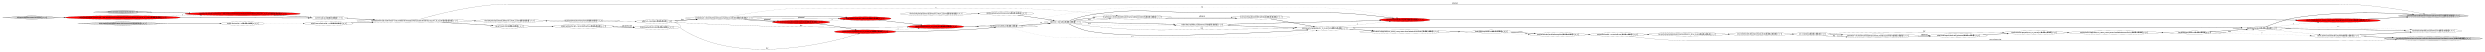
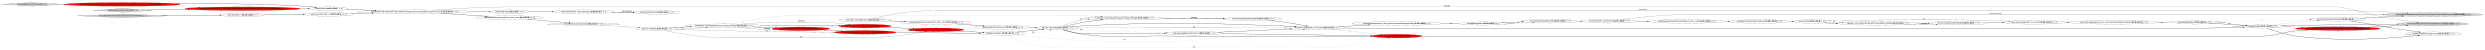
none -> (865, 20)
(284, 24) -> (284, 15)
(1006, 26) -> (1002, 33)
